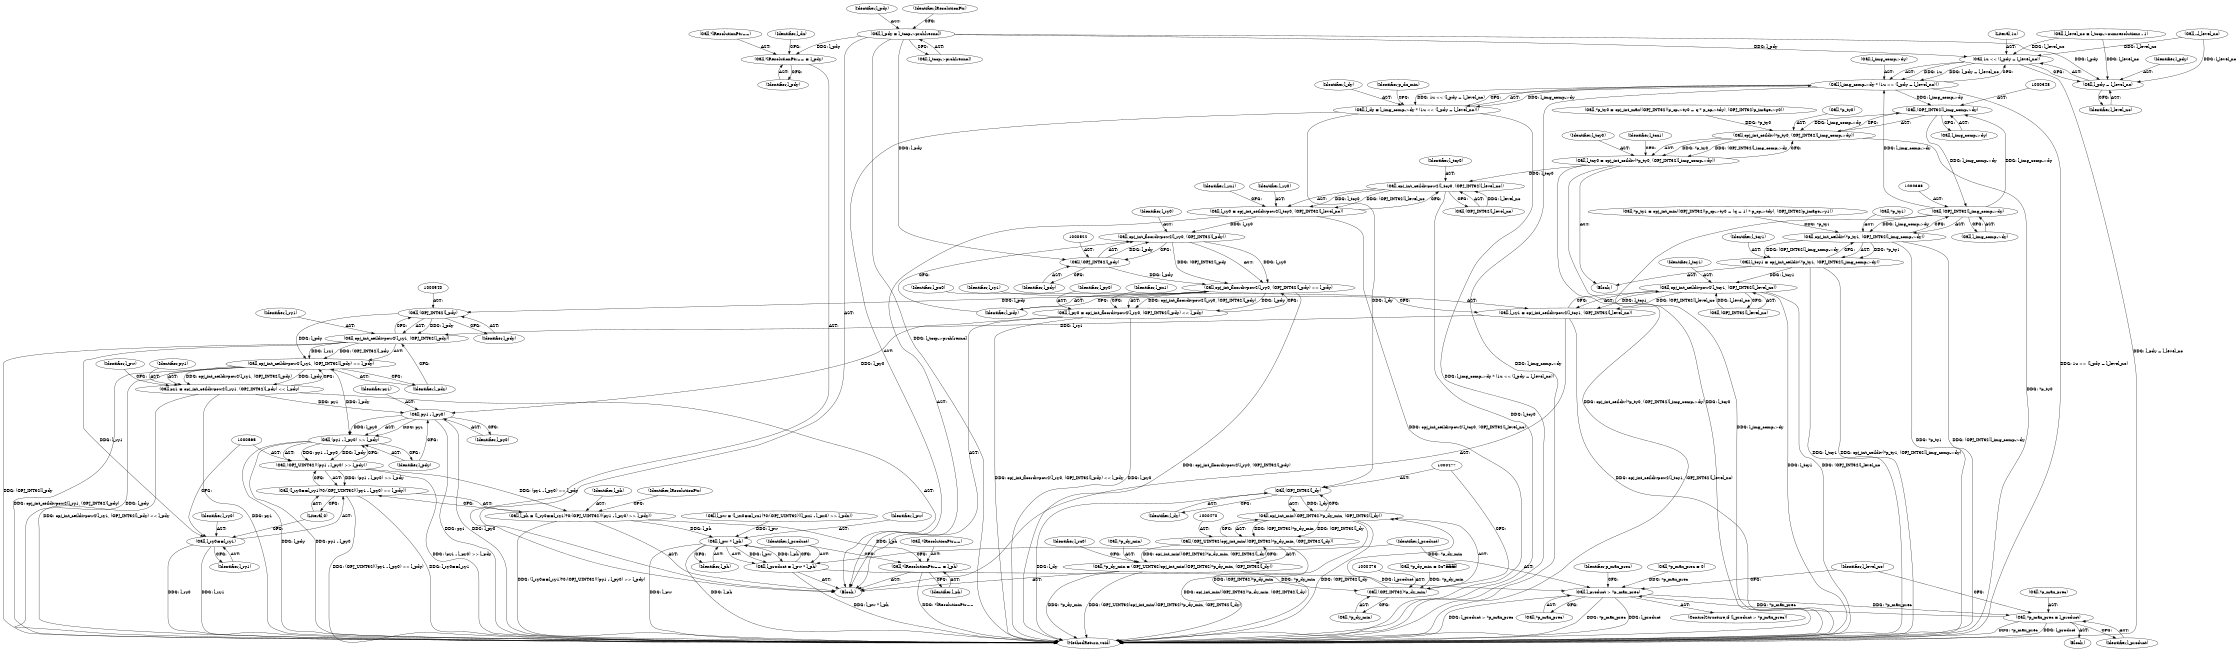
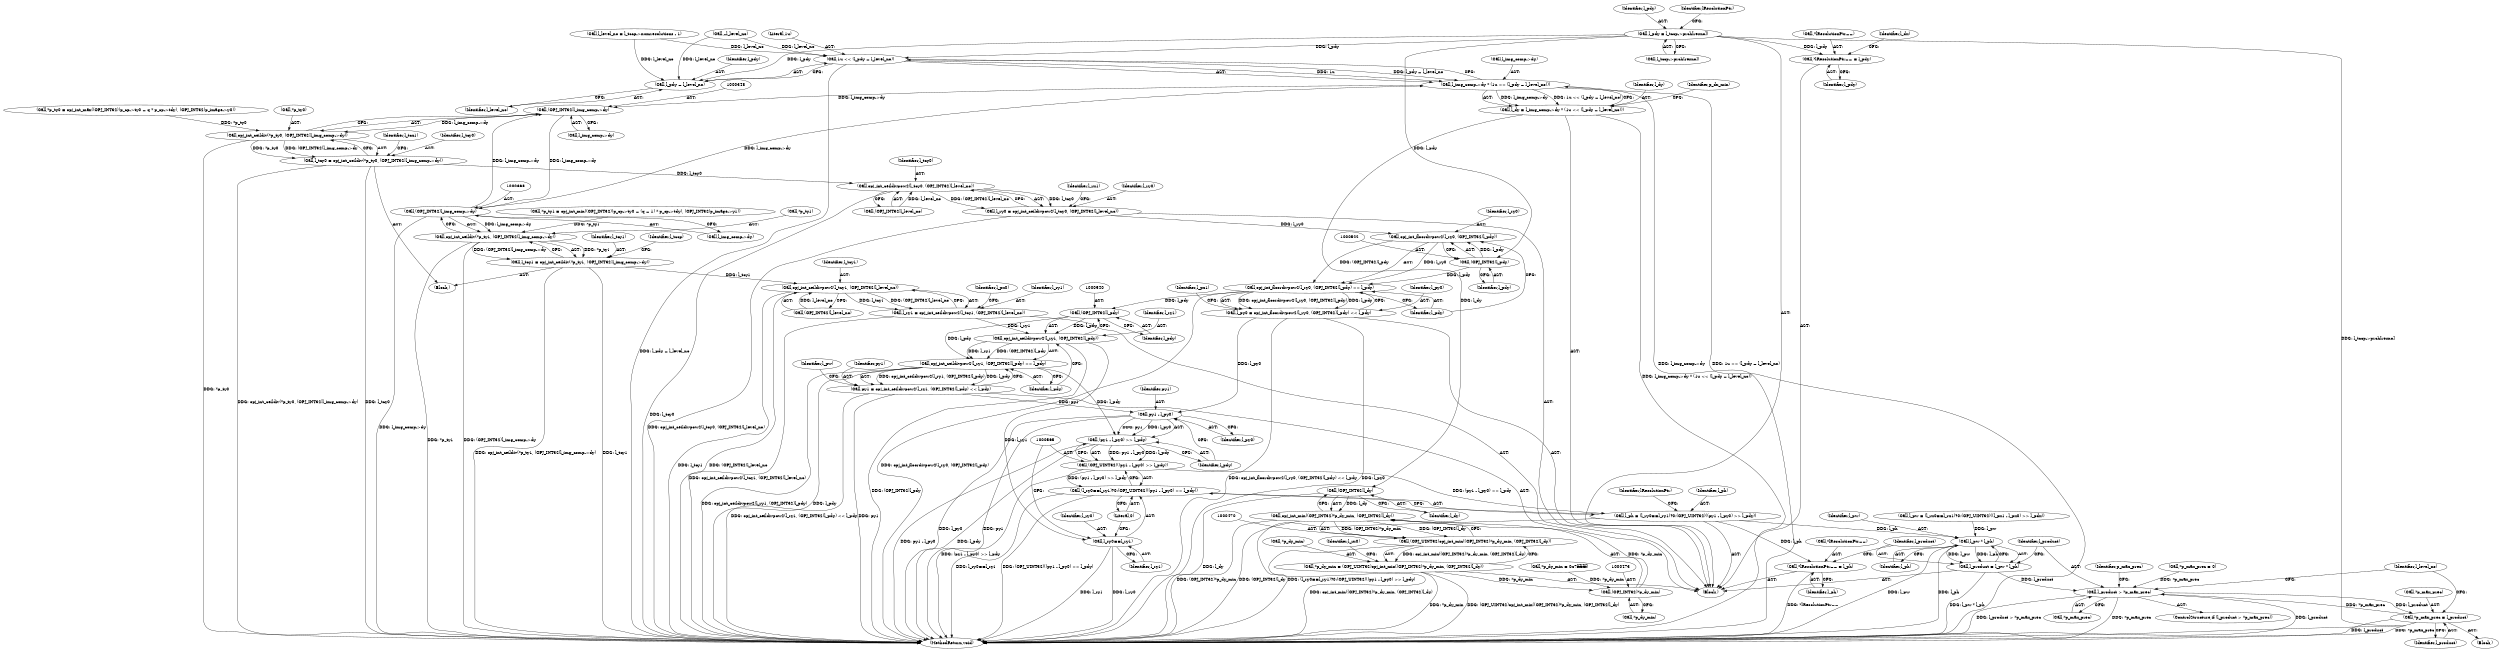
none -> (666, 237)
(1447, 466) -> none
(1892, 605) -> (2412, 605)
